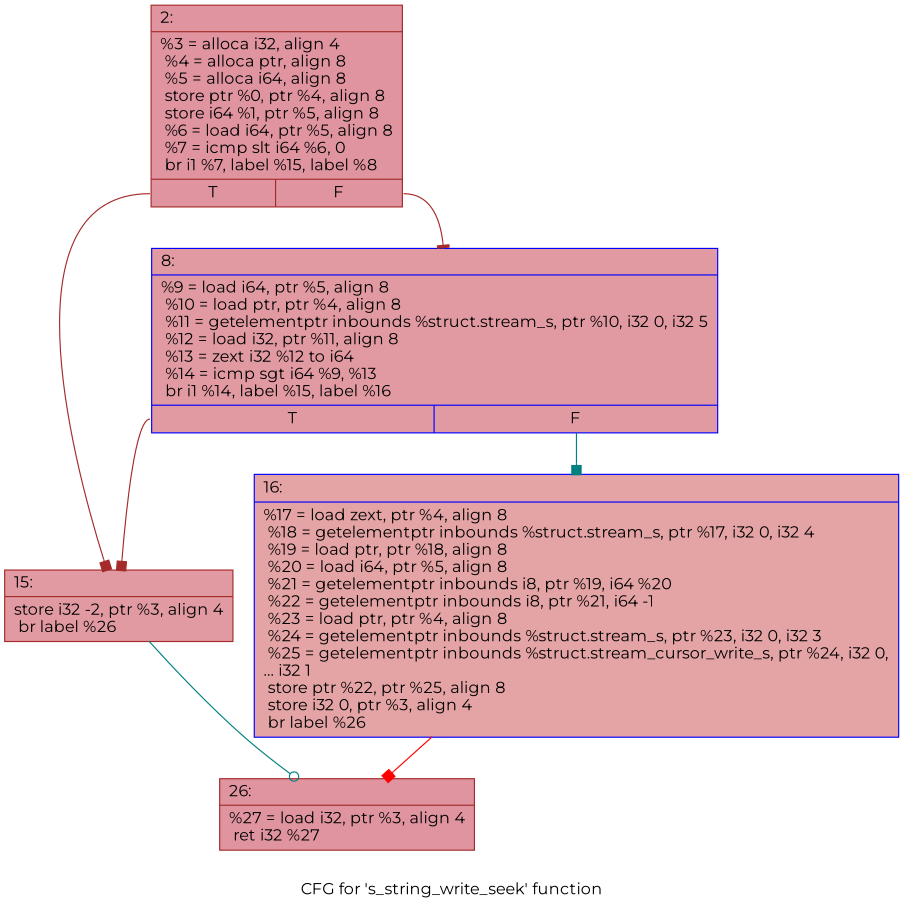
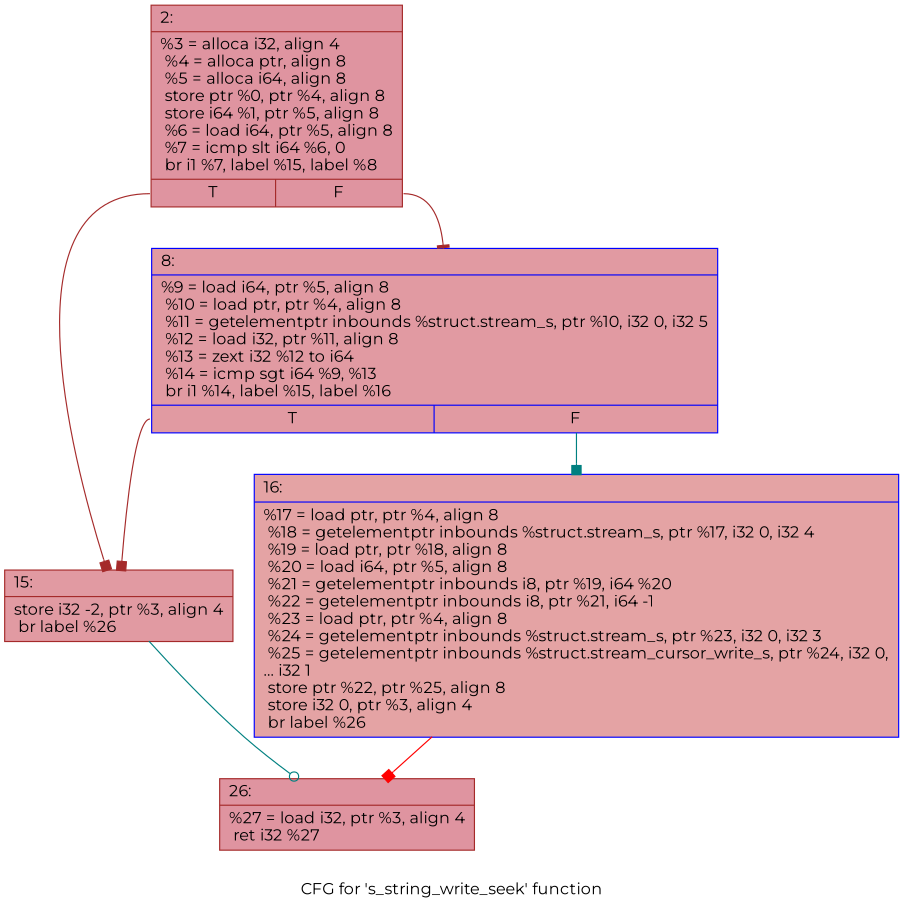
(386, 515) -> (382, 515)
